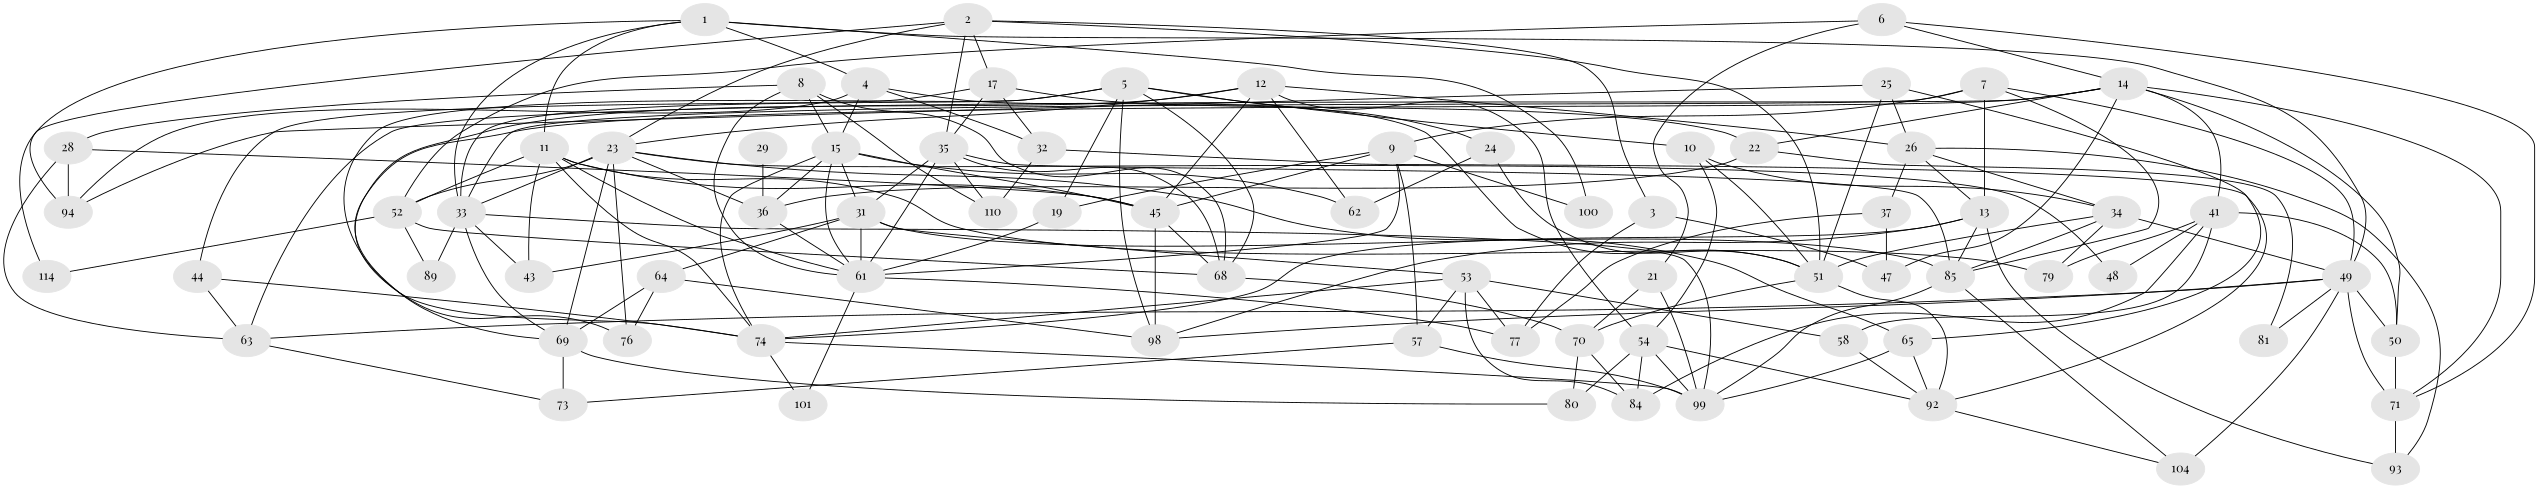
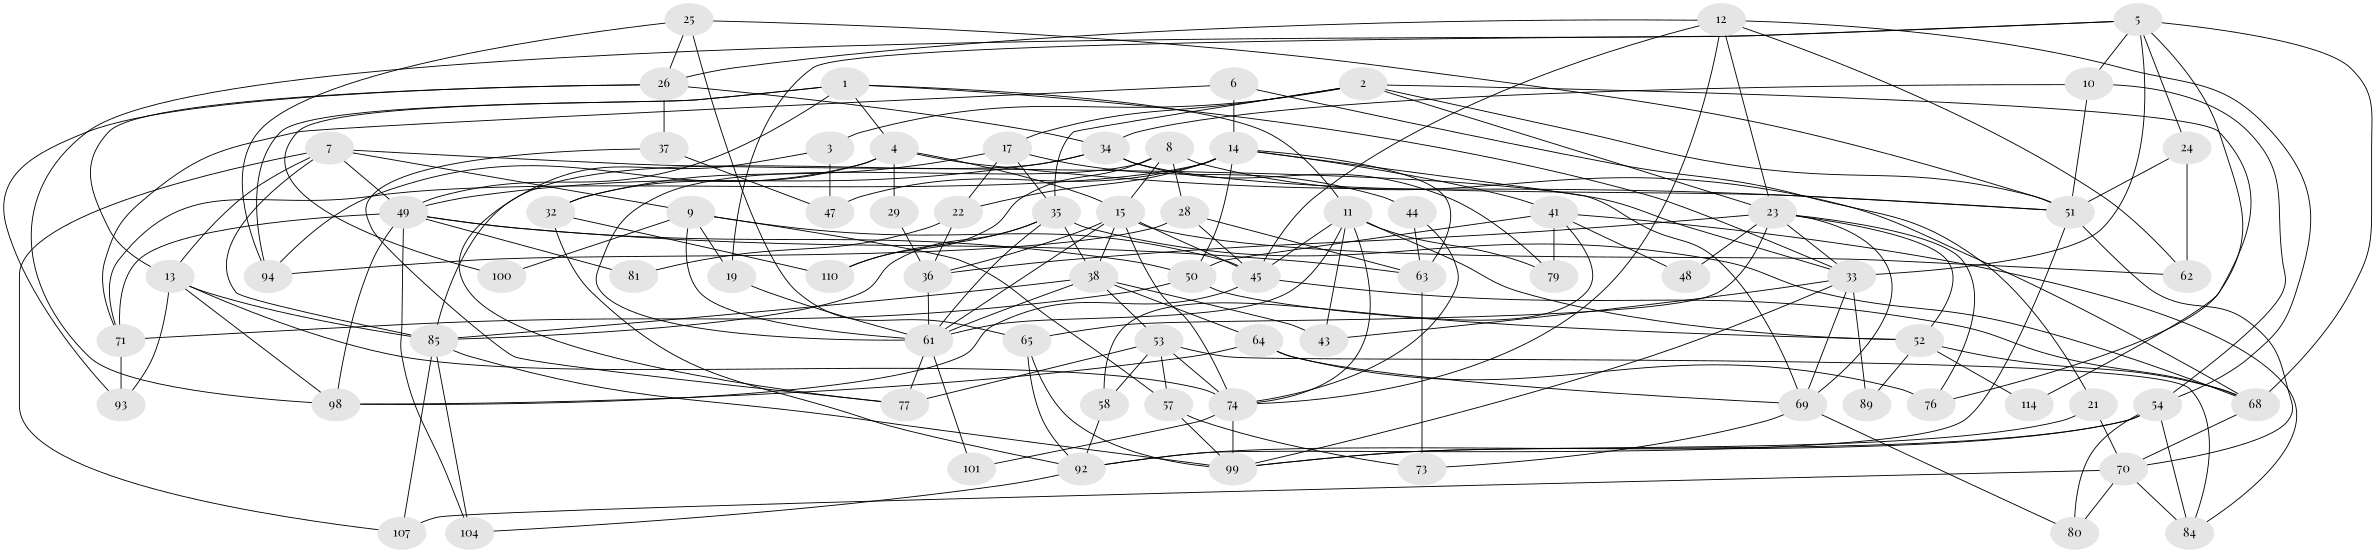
(1110, 45) -> (1534, 326)
none -> (894, 180)
(861, 212) -> (1094, 276)
none -> (402, 533)
